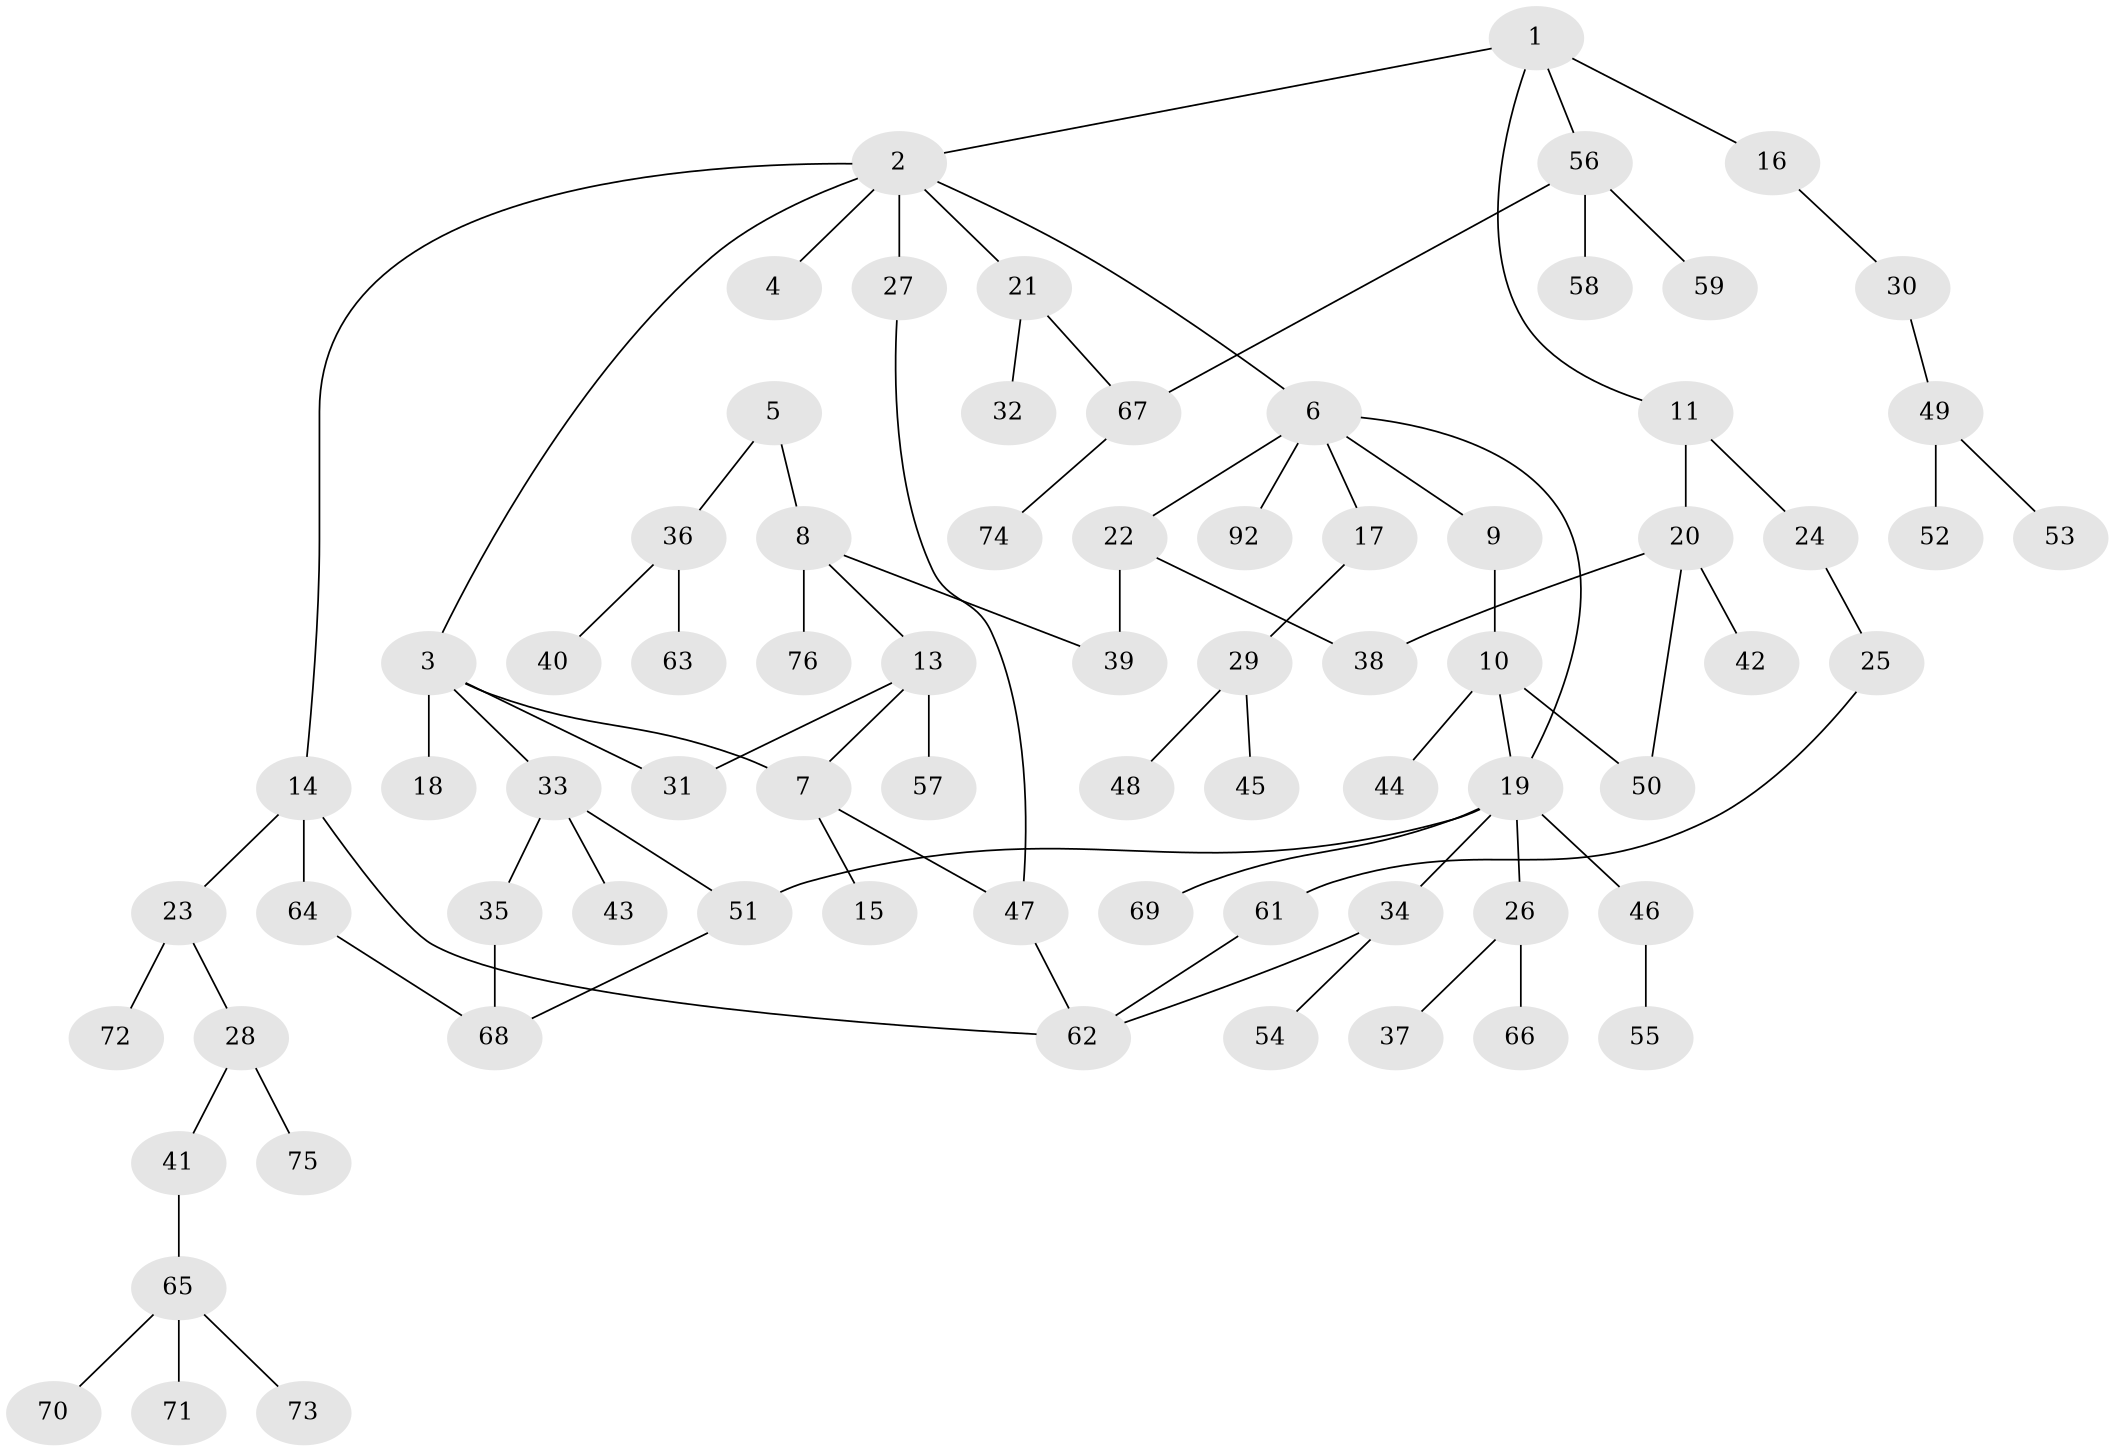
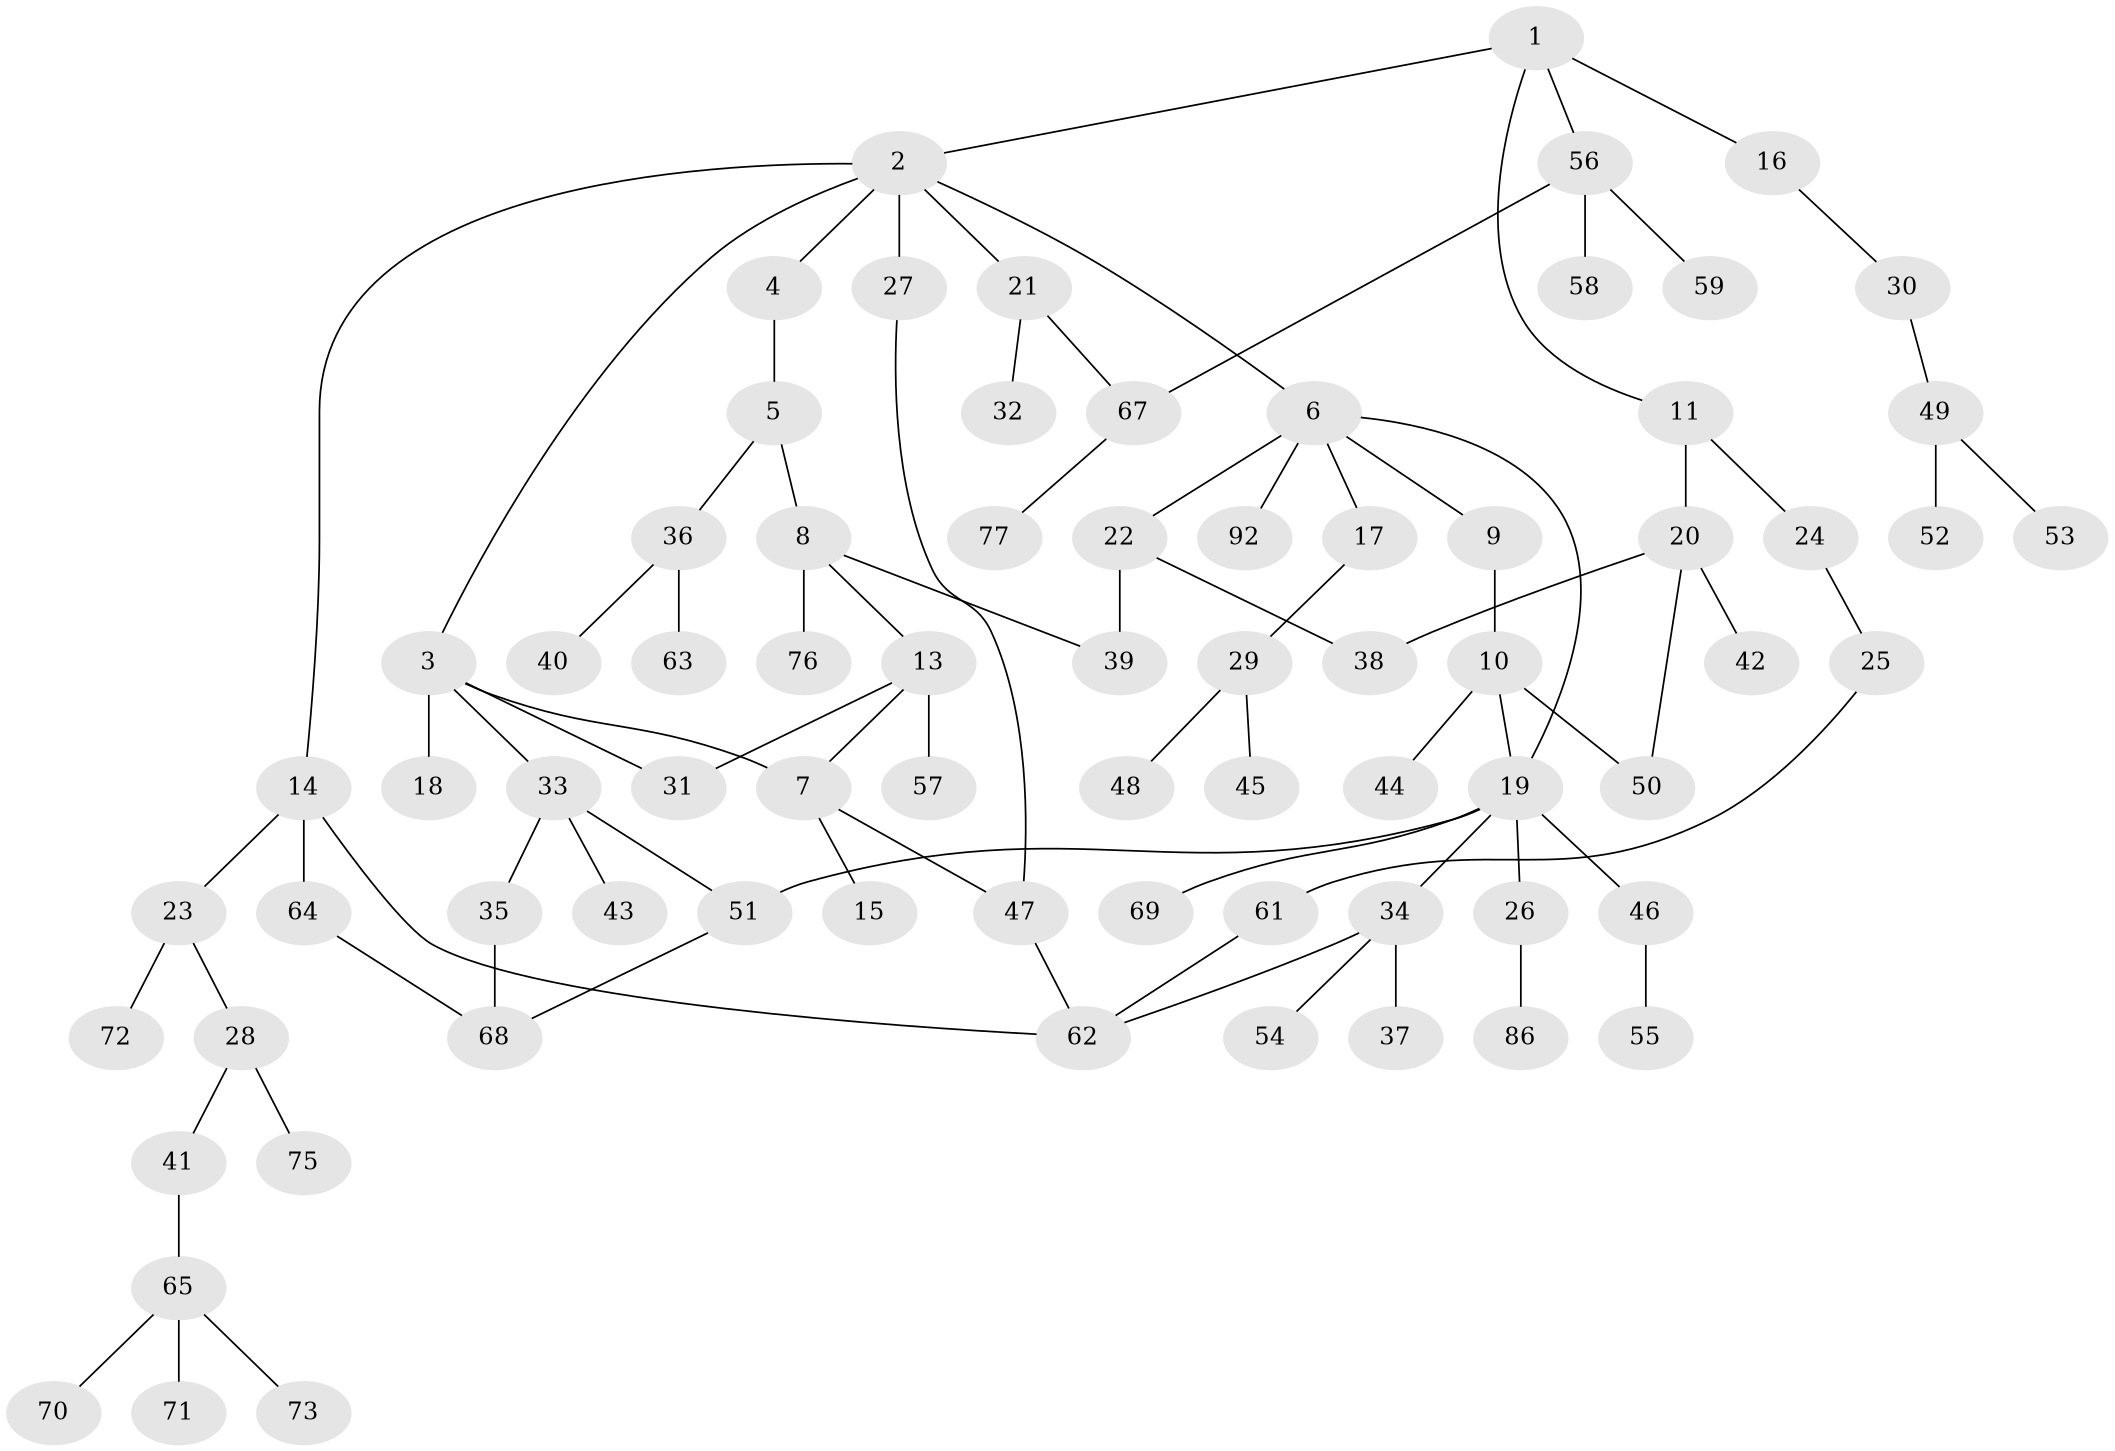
none -> (774, 351)
(995, 538) -> (995, 538)
(1459, 976) -> (1396, 976)
(1521, 1038) -> (1521, 1038)
